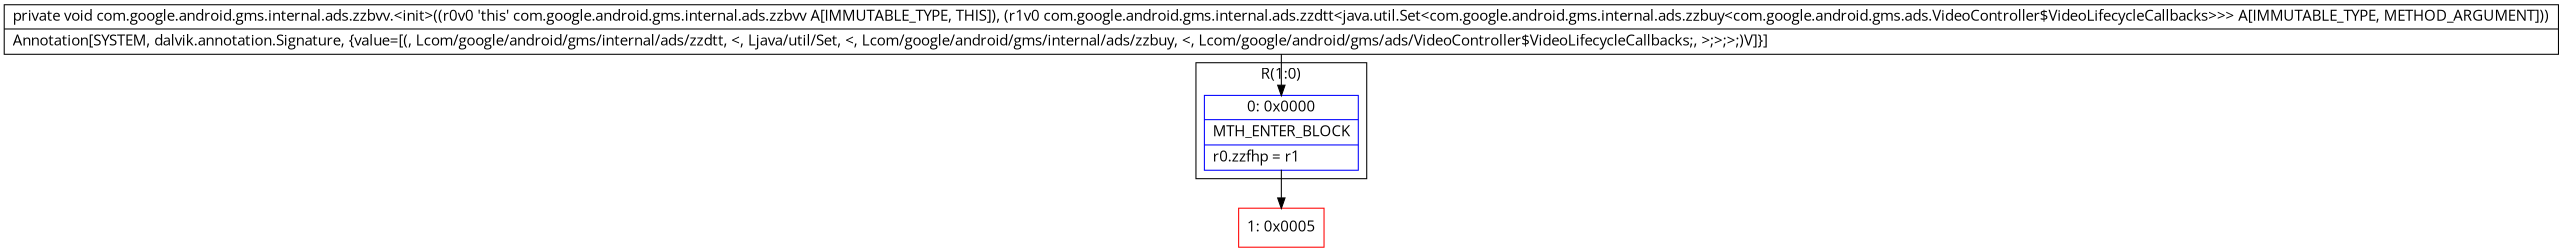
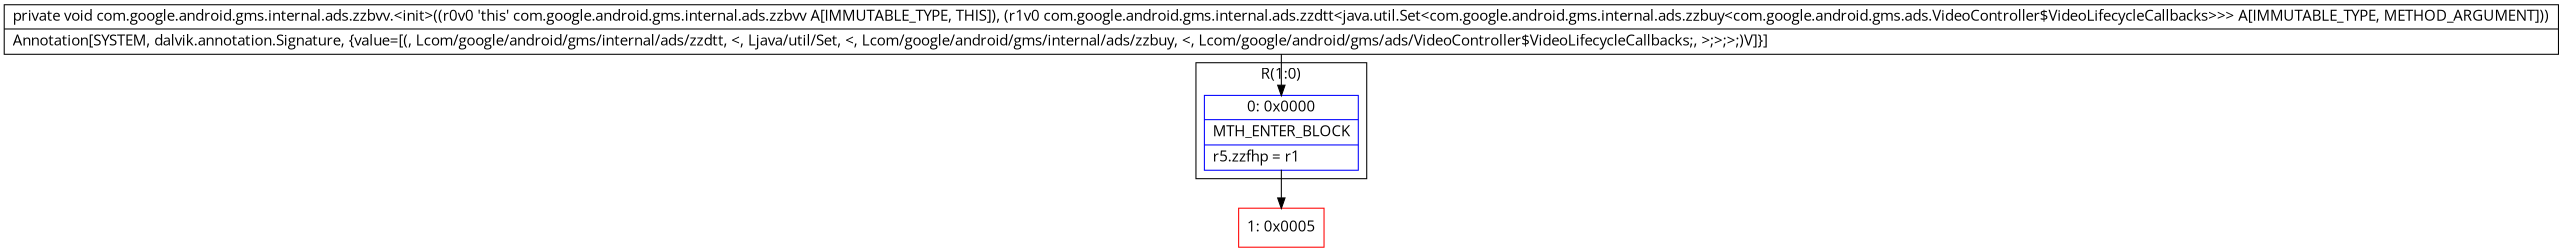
(1257, 157) -> (1257, 157)
